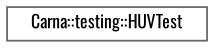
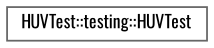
(107, 24) -> (107, 24)
